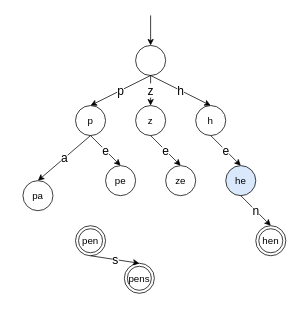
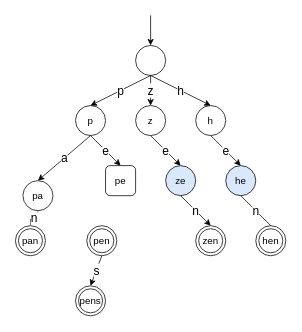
(120, 180) -> (120, 180)
(180, 180) -> (180, 180)
none -> (193, 208)
none -> (34, 217)
(266, 221) -> (268, 223)
none -> (30, 240)
(90, 240) -> (102, 240)
none -> (210, 240)
(139, 278) -> (90, 300)
